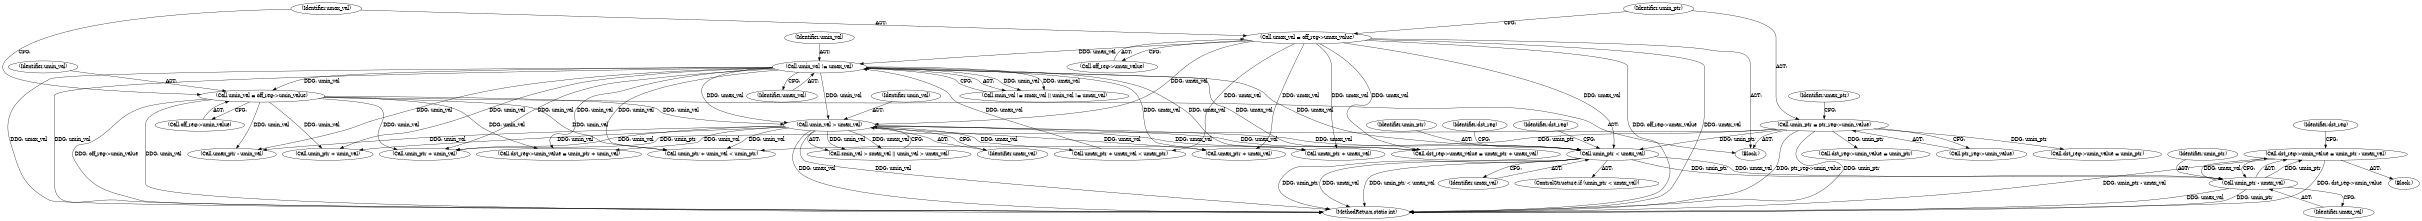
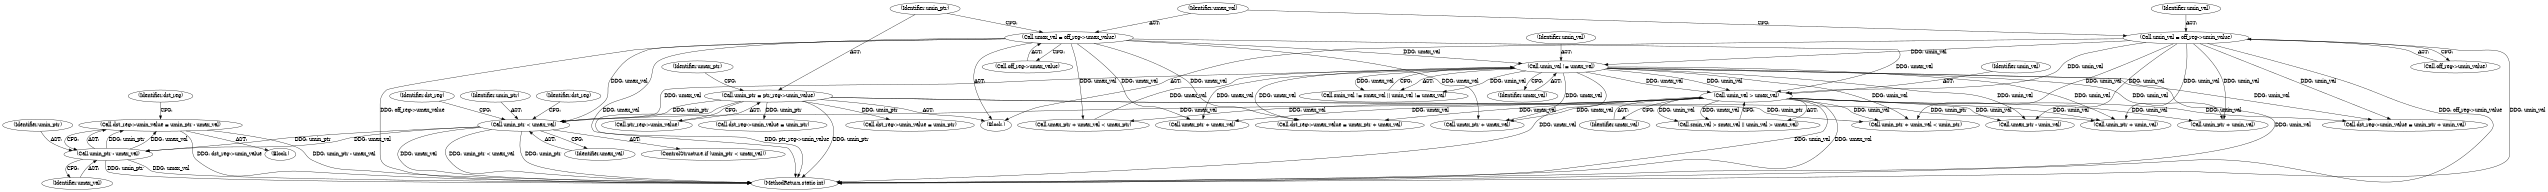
(436, 72) -> (1869, 53)
